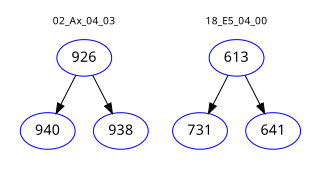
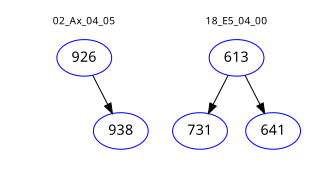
(84, 22) -> (84, 22)
(48, 131) -> none
